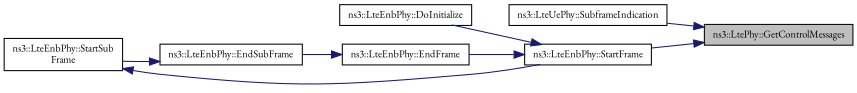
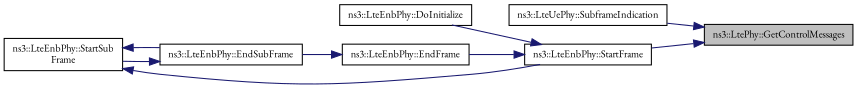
none -> (147, 48)
